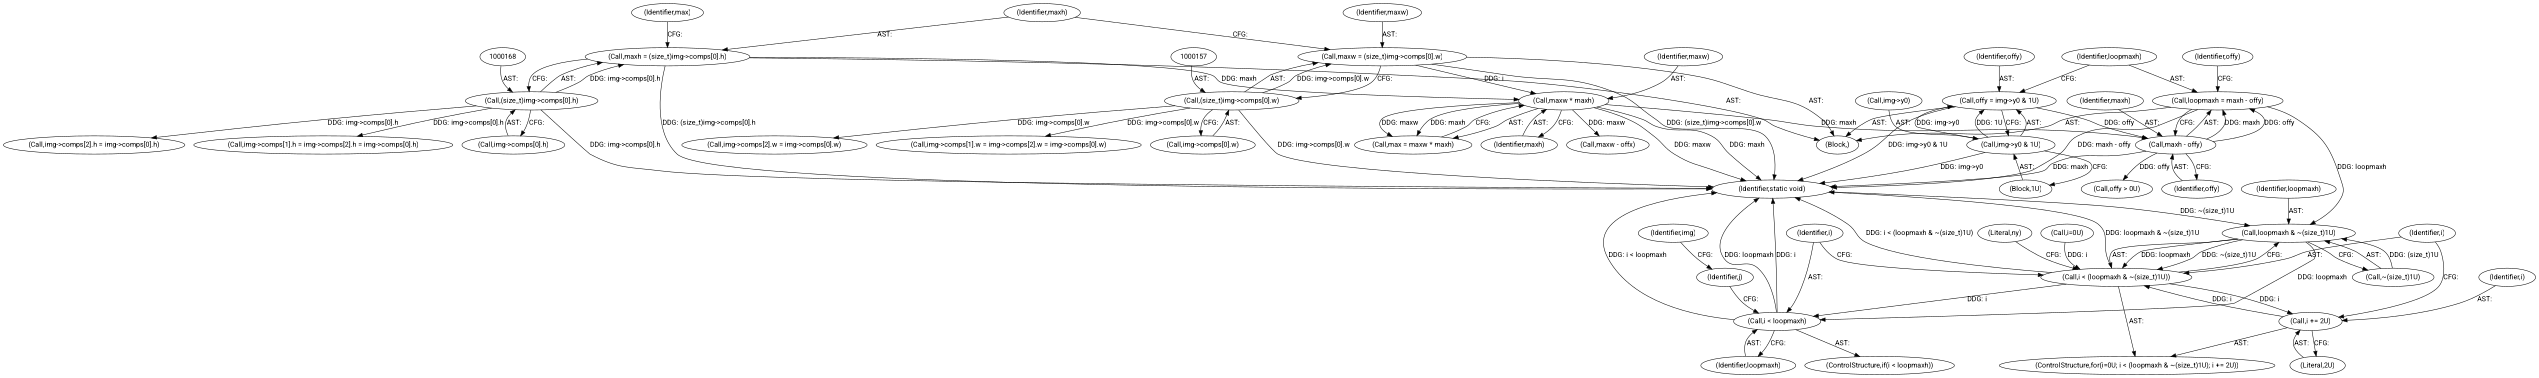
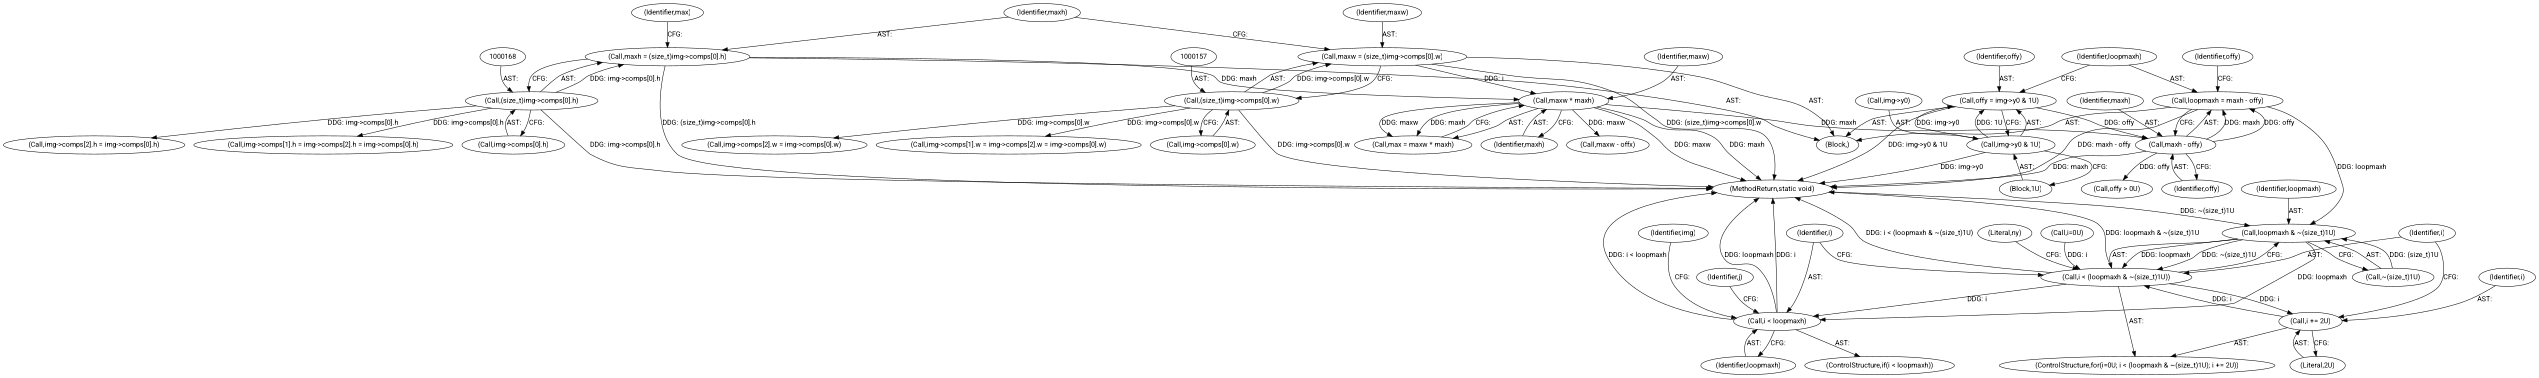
(1772, 189) -> (1772, 189)
(1693, 255) -> (1682, 294)
